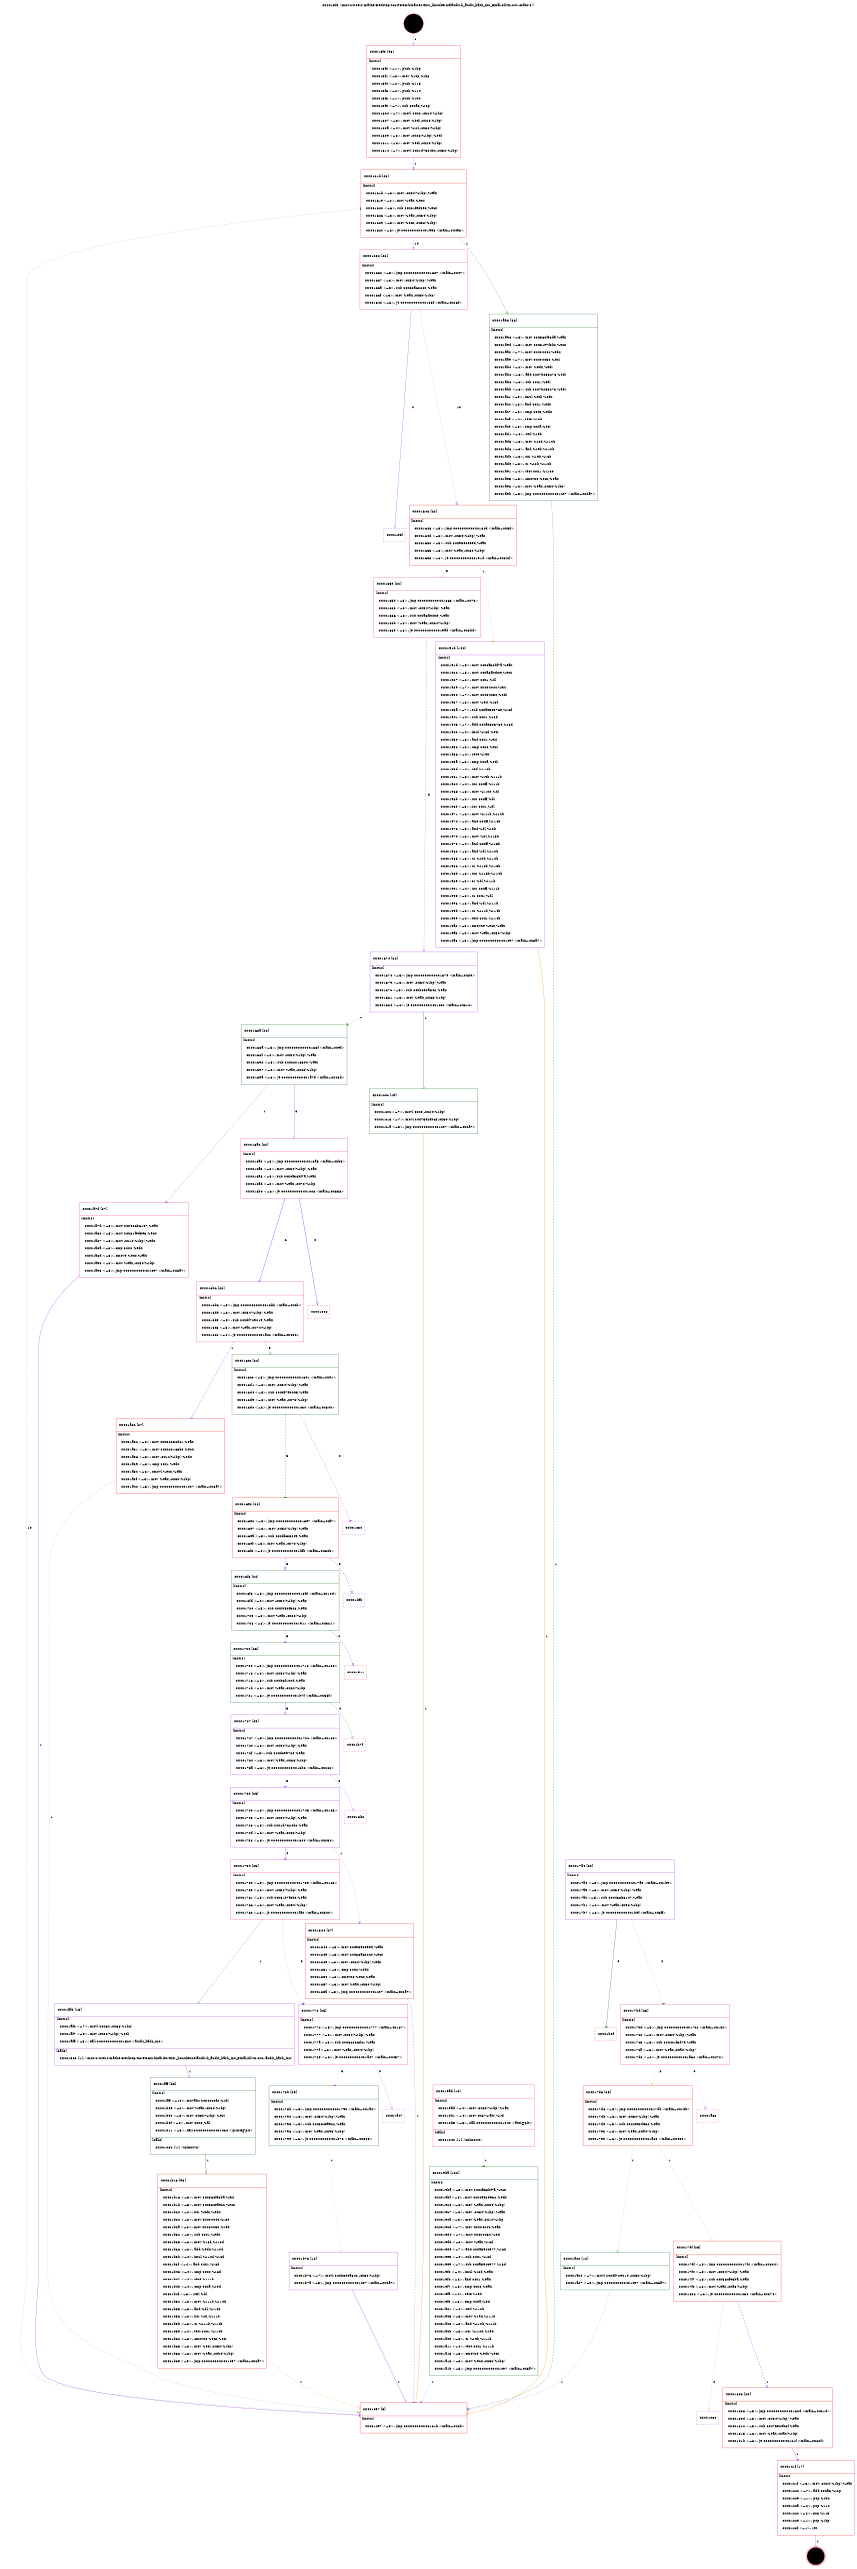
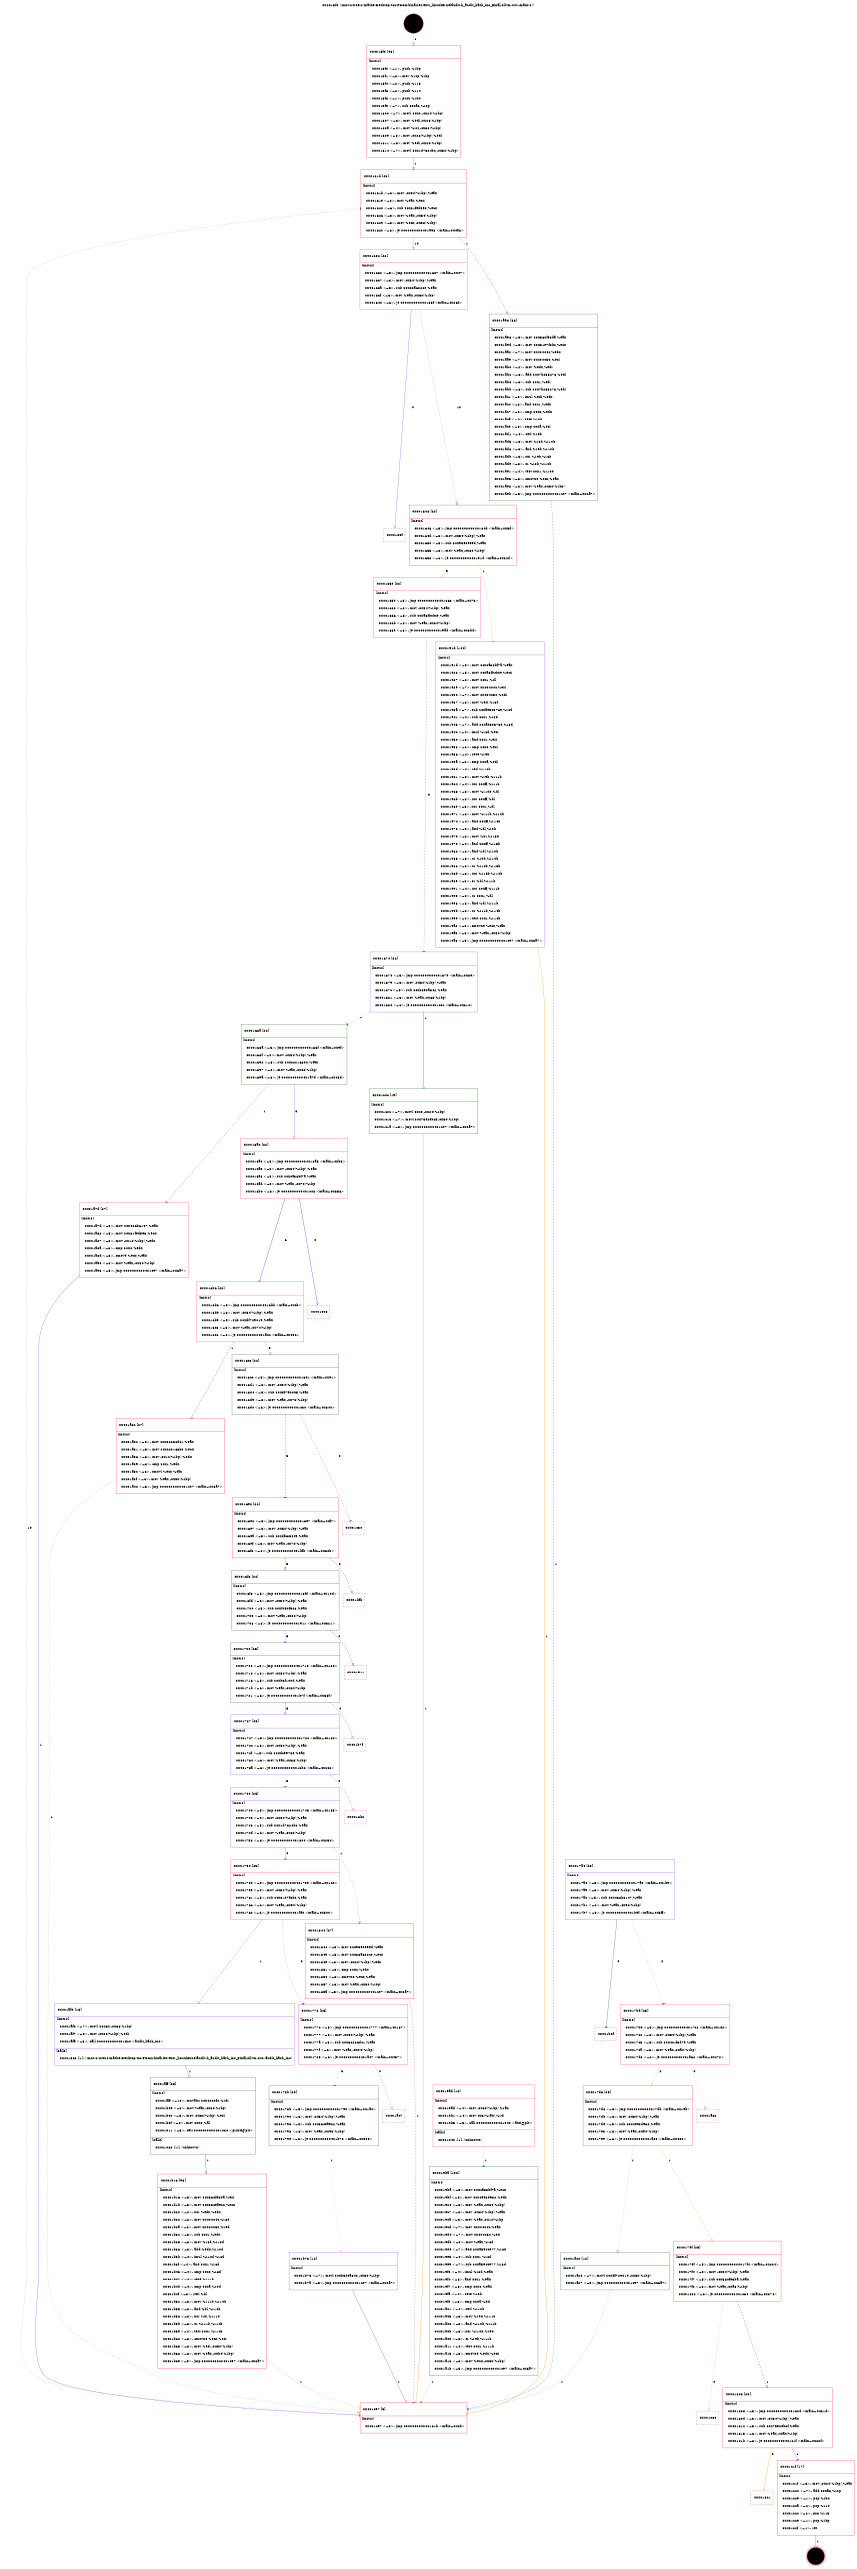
(425, 794) -> (425, 794)
none -> (762, 2498)
